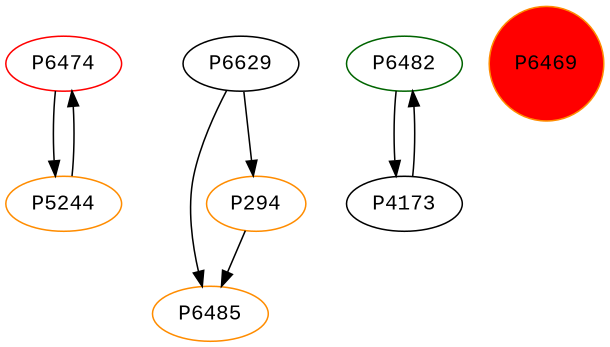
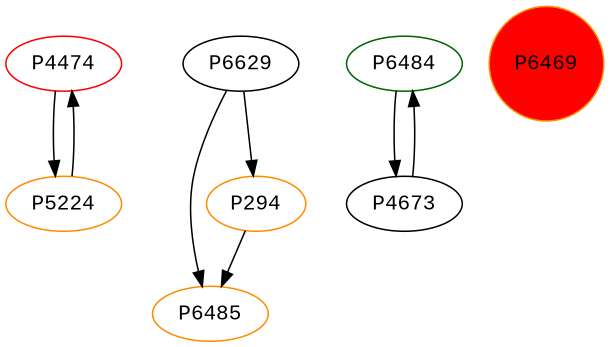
(64, 64) -> (64, 64)
(404, 64) -> (404, 64)
(64, 204) -> (64, 204)
(404, 204) -> (404, 204)
